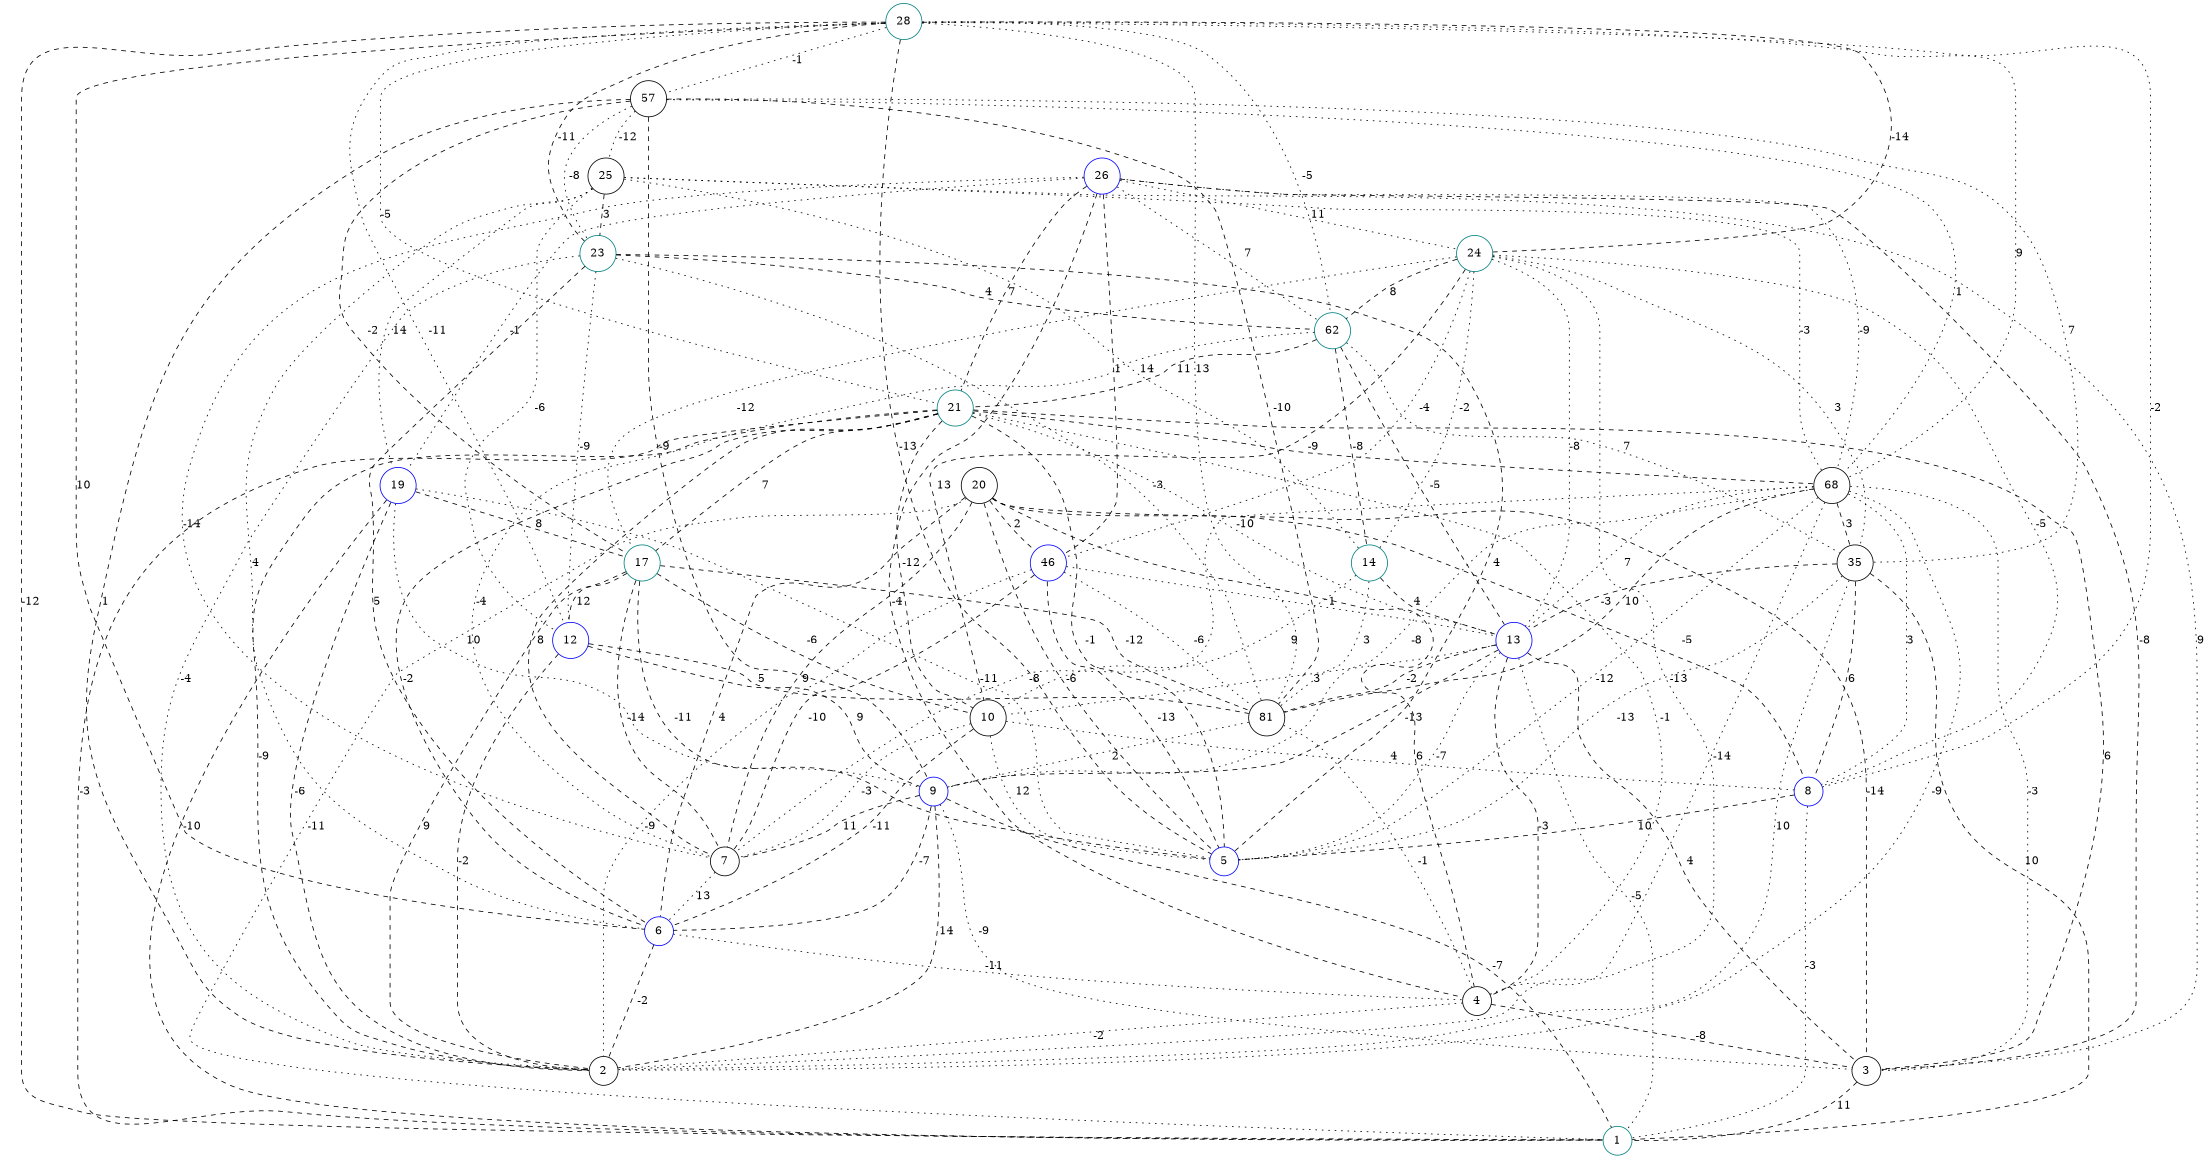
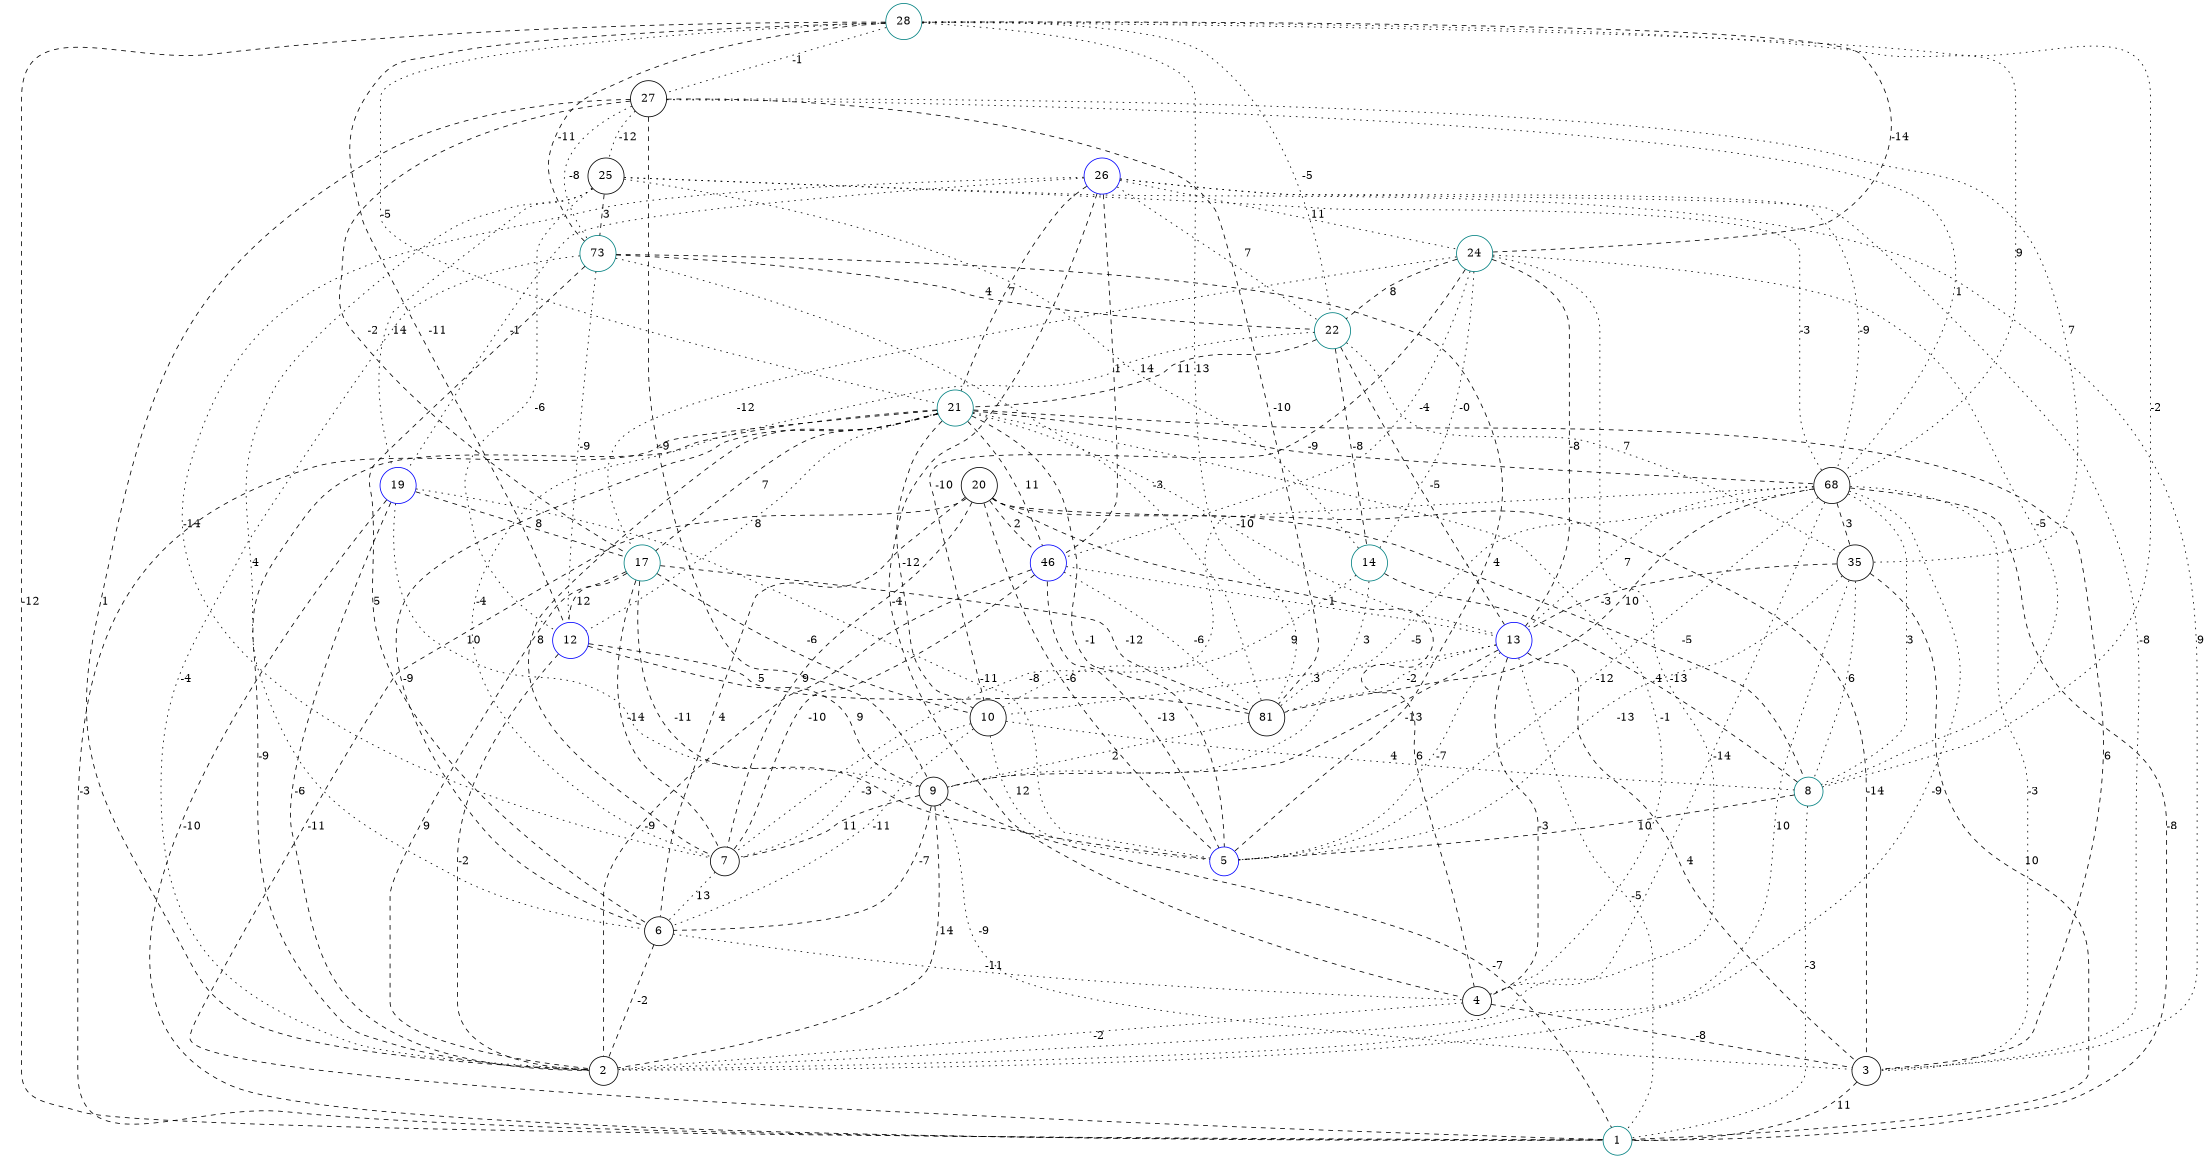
(649, 99) -> (649, 99)
(356, 115) -> (356, 115)
(598, 254) -> (598, 254)
(76, 304) -> none
(1333, 331) -> (1333, 331)
(1736, 341) -> none
(2002, 370) -> (2002, 370)
(1465, 408) -> (1465, 408)
(1569, 417) -> (1569, 417)
none -> (1012, 479)
(944, 485) -> (944, 485)
(913, 504) -> none
none -> (768, 508)
(1409, 605) -> (1603, 654)
(1417, 640) -> (1417, 640)
(409, 679) -> (409, 679)
(1846, 682) -> (1846, 682)
(1392, 683) -> (1392, 683)
(724, 746) -> (724, 746)
(934, 792) -> (934, 792)
(1809, 792) -> (1809, 792)
(1392, 835) -> none
(836, 847) -> (836, 847)
(659, 931) -> (659, 931)
none -> (2167, 948)
(379, 1076) -> (379, 1076)
